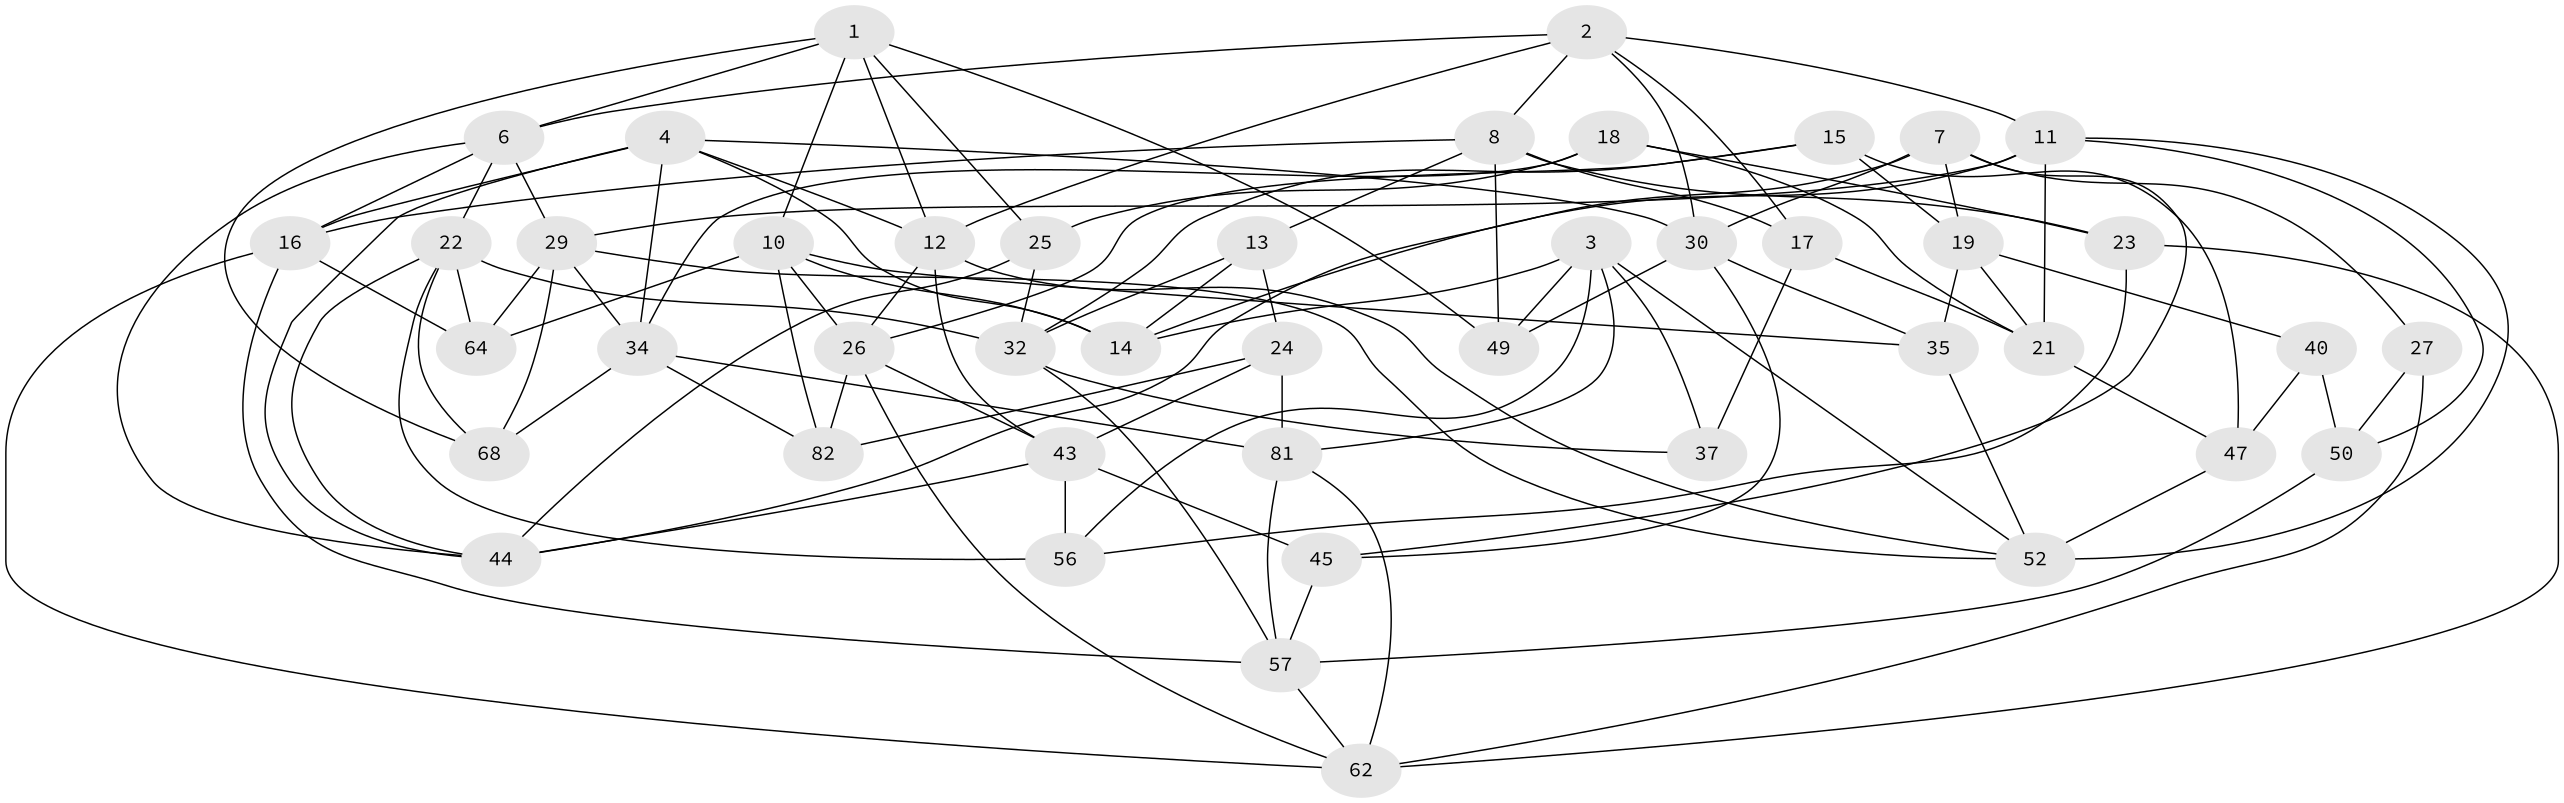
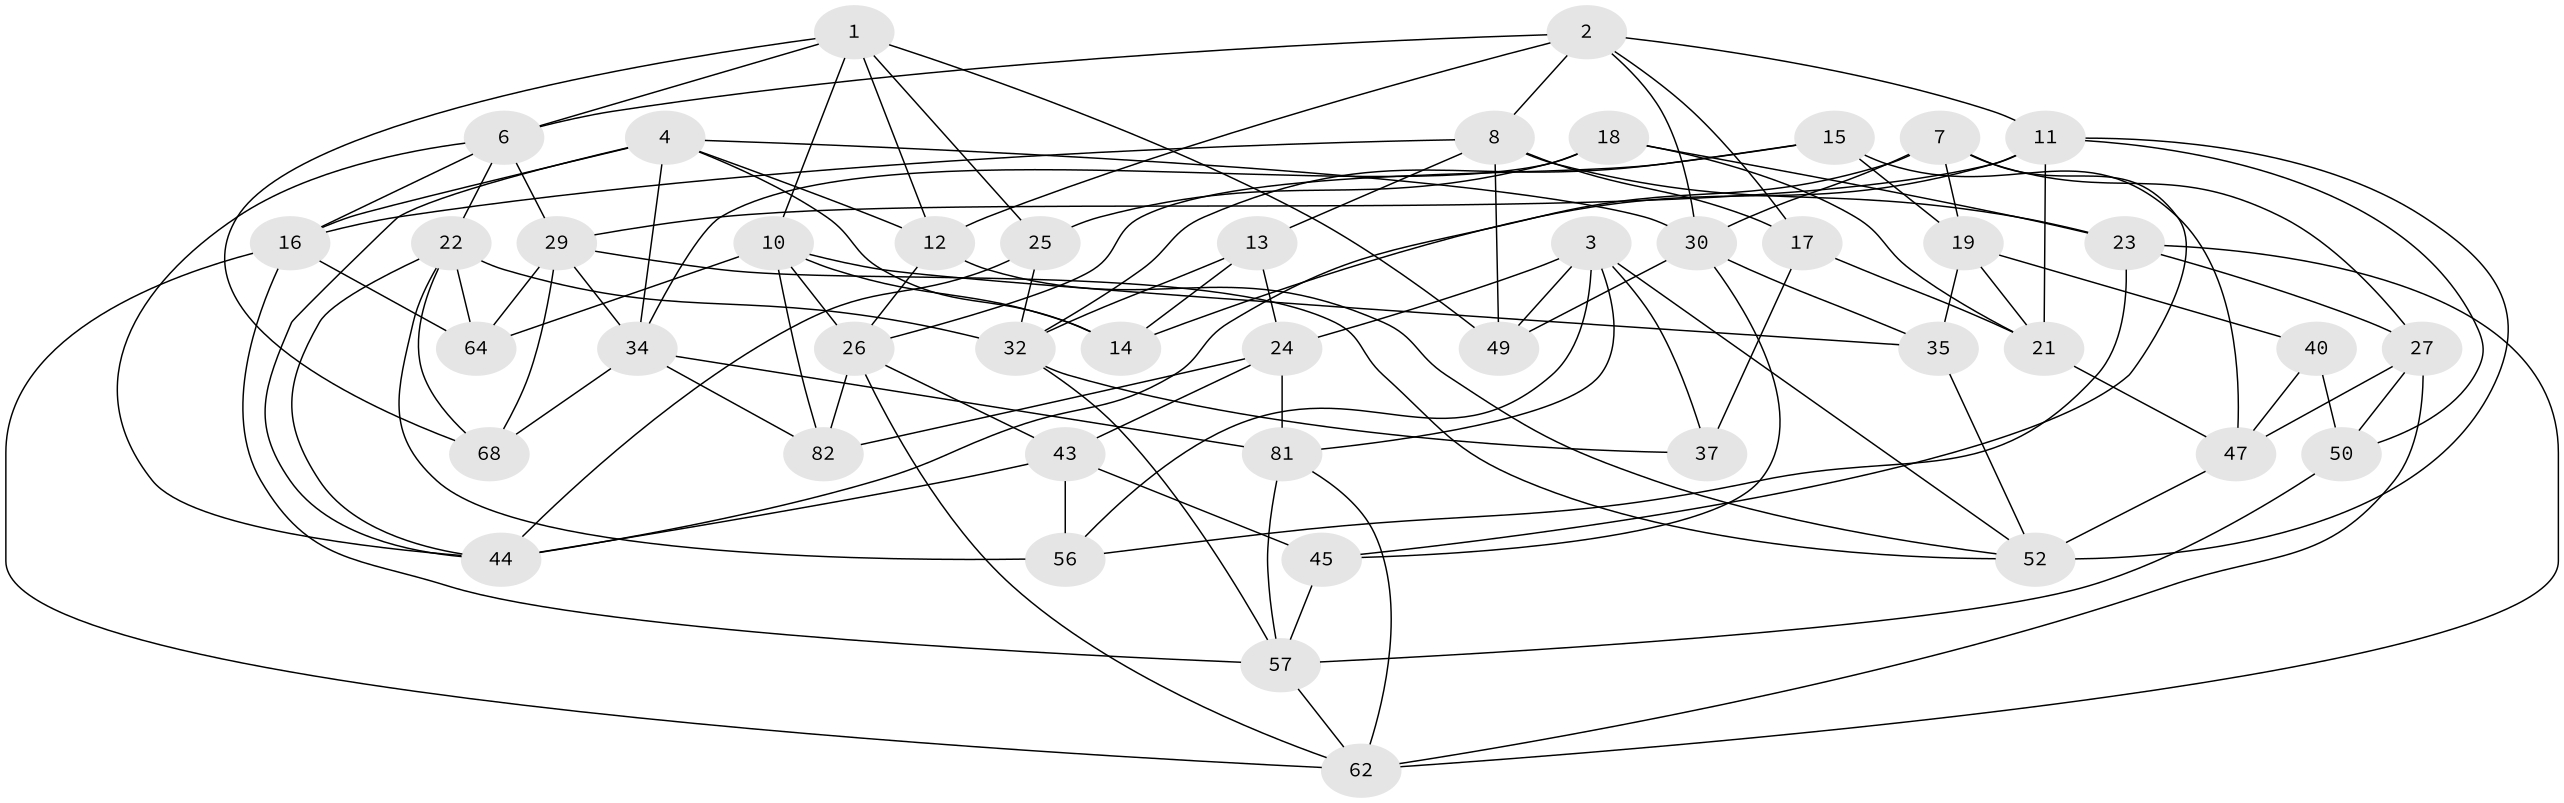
none -> (2277, 290)
(1380, 300) -> (1451, 297)
(959, 369) -> none
none -> (2339, 396)
